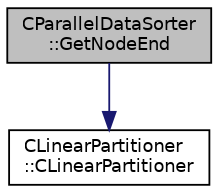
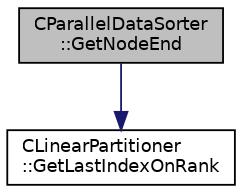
(109, 158) -> (121, 158)
